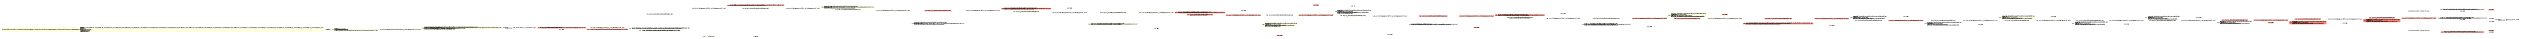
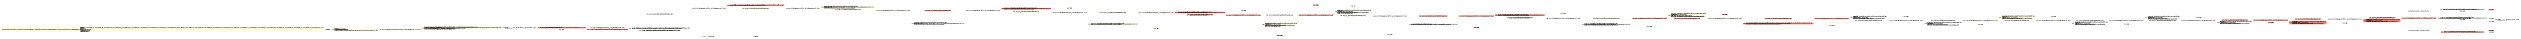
(1906, 21) -> (1906, 21)
